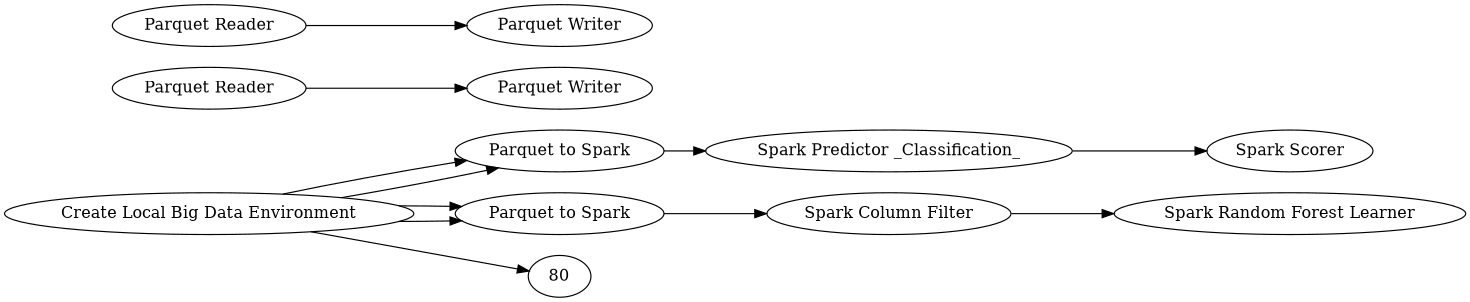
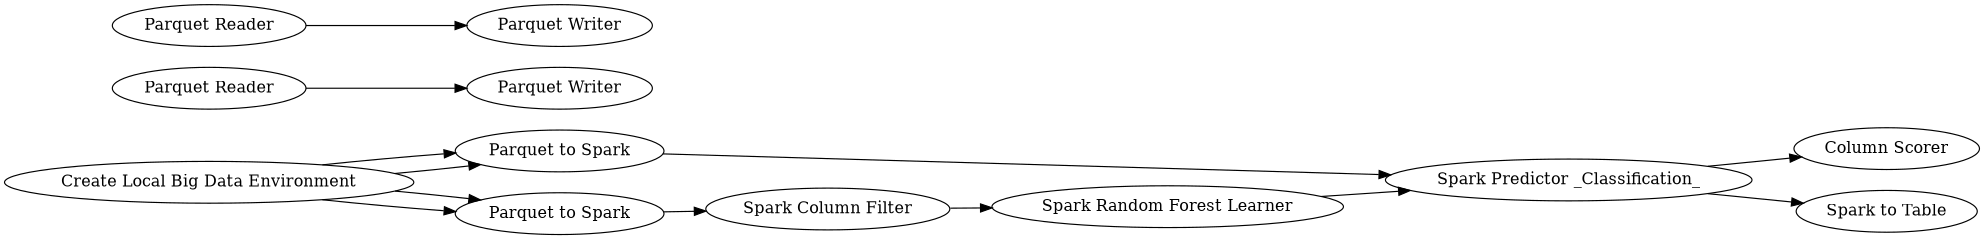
(1290, 151) -> (1887, 149)
none -> (1360, 194)
none -> (1887, 211)
(560, 276) -> none
